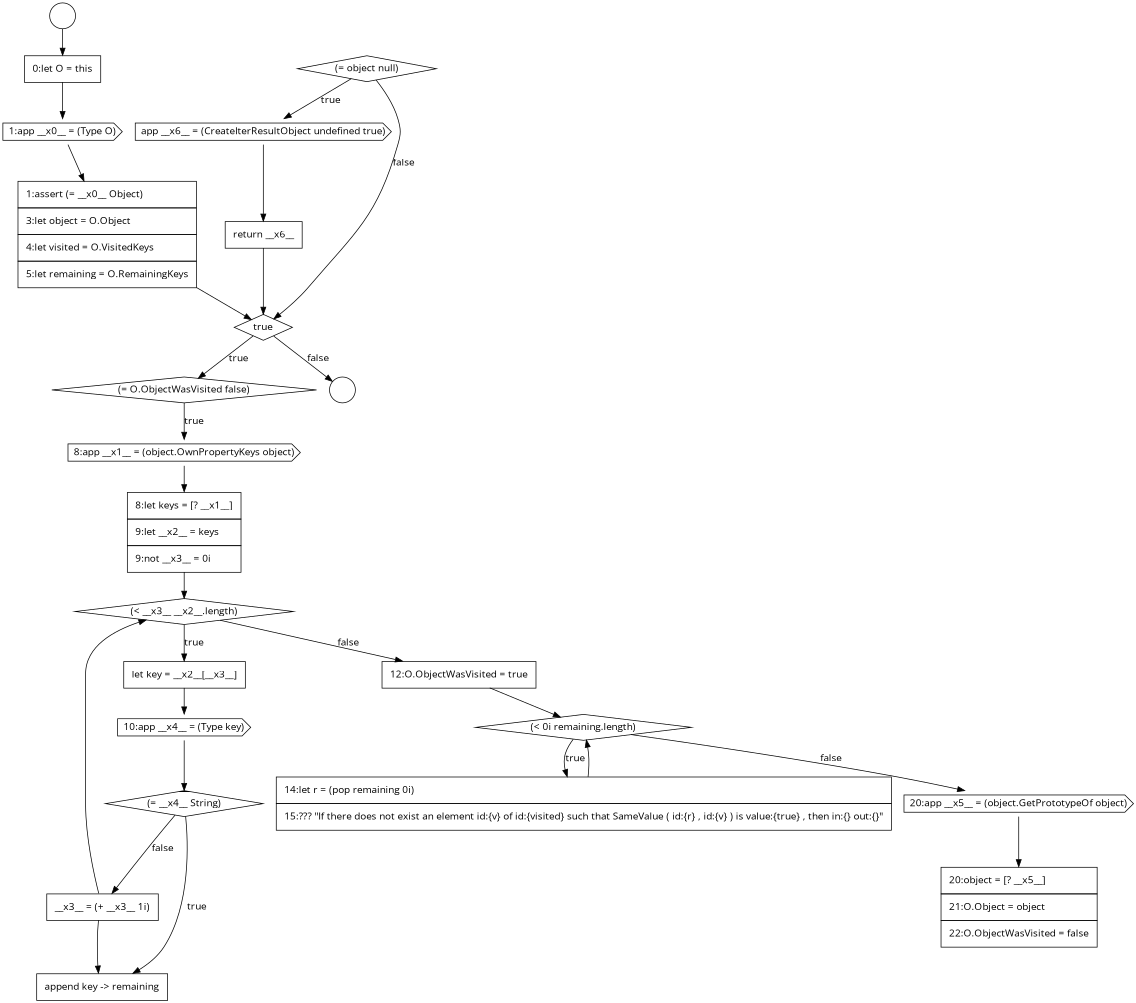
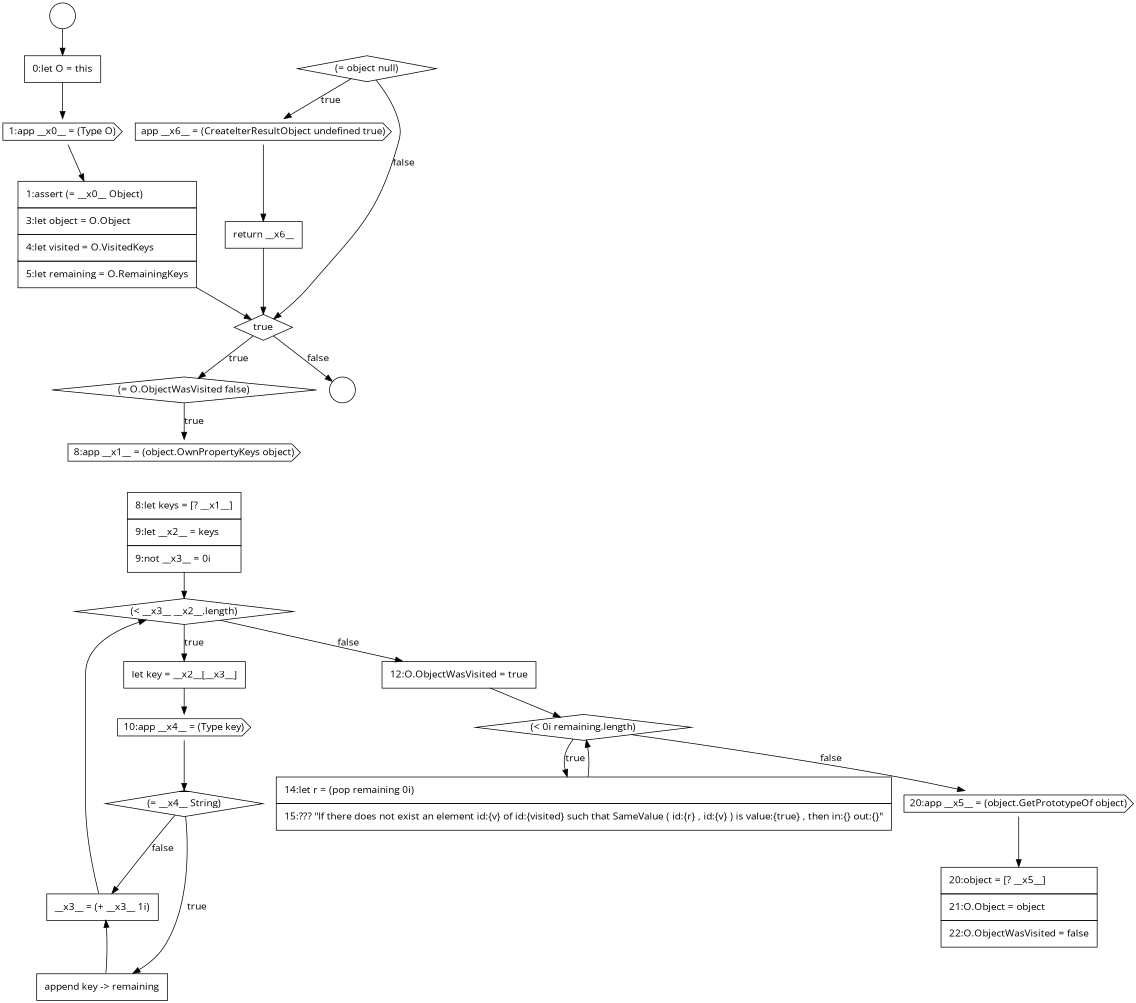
(184, 475) -> none
(97, 943) -> (107, 950)
